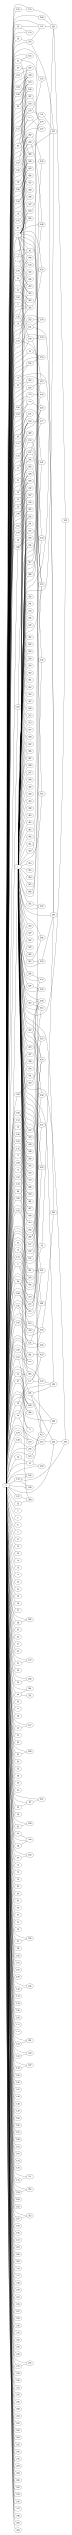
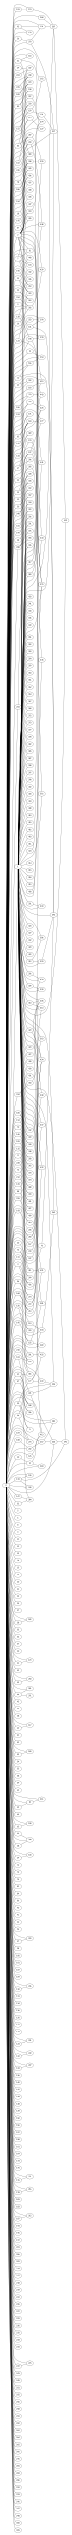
(42, 1407) -> (30, 1422)
(18, 2354) -> none
